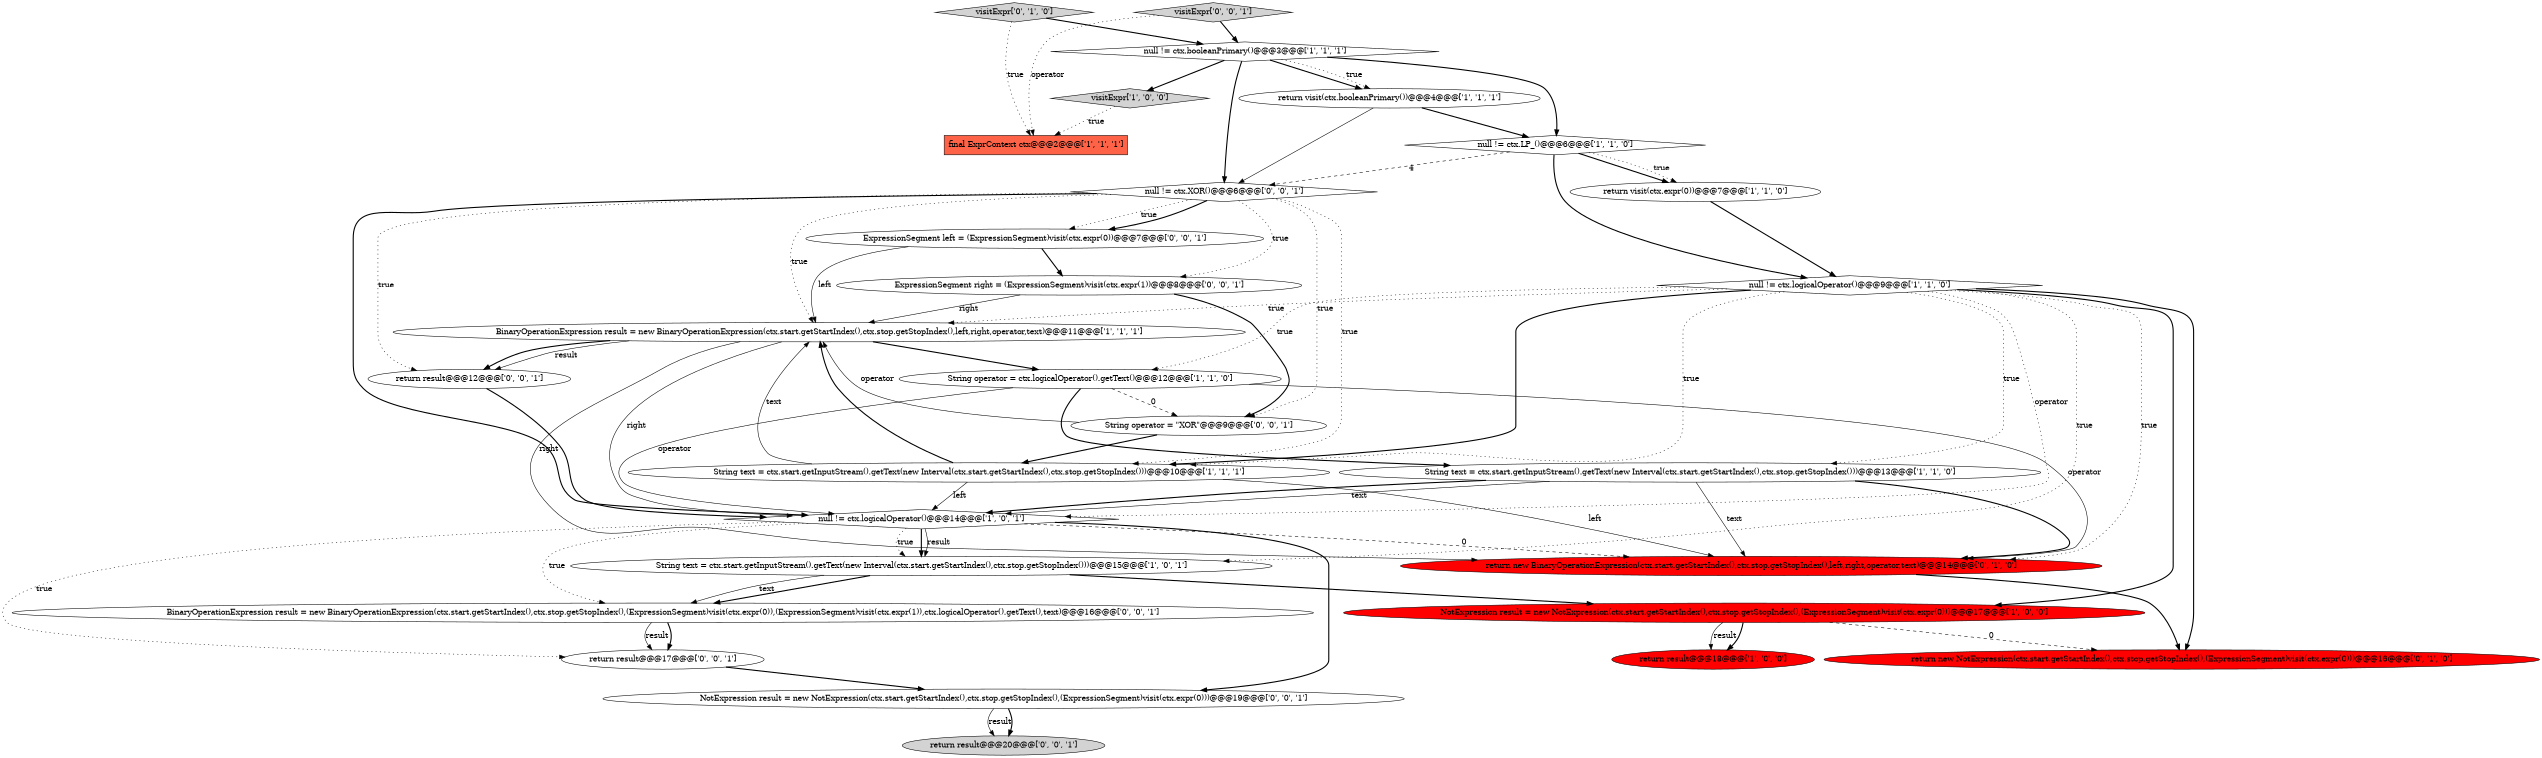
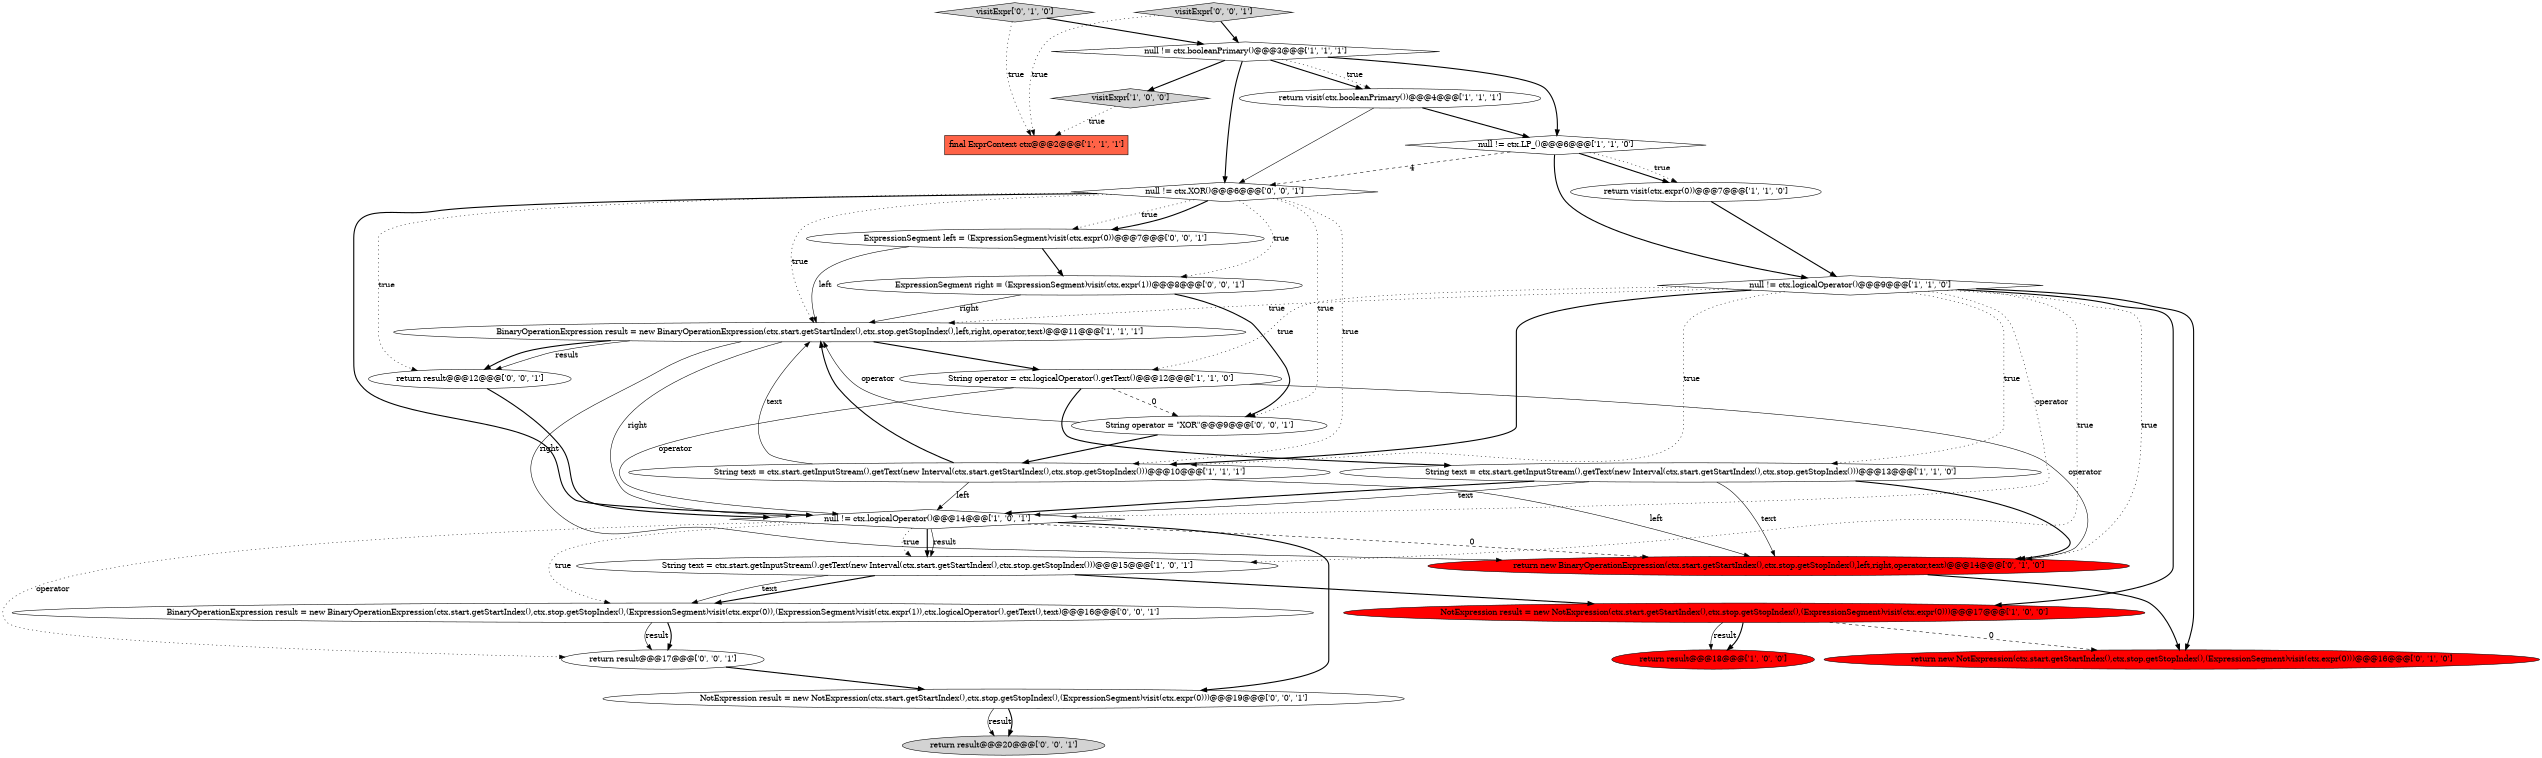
(1048, 75) -> (1040, 75)
(44, 589) -> (53, 589)
